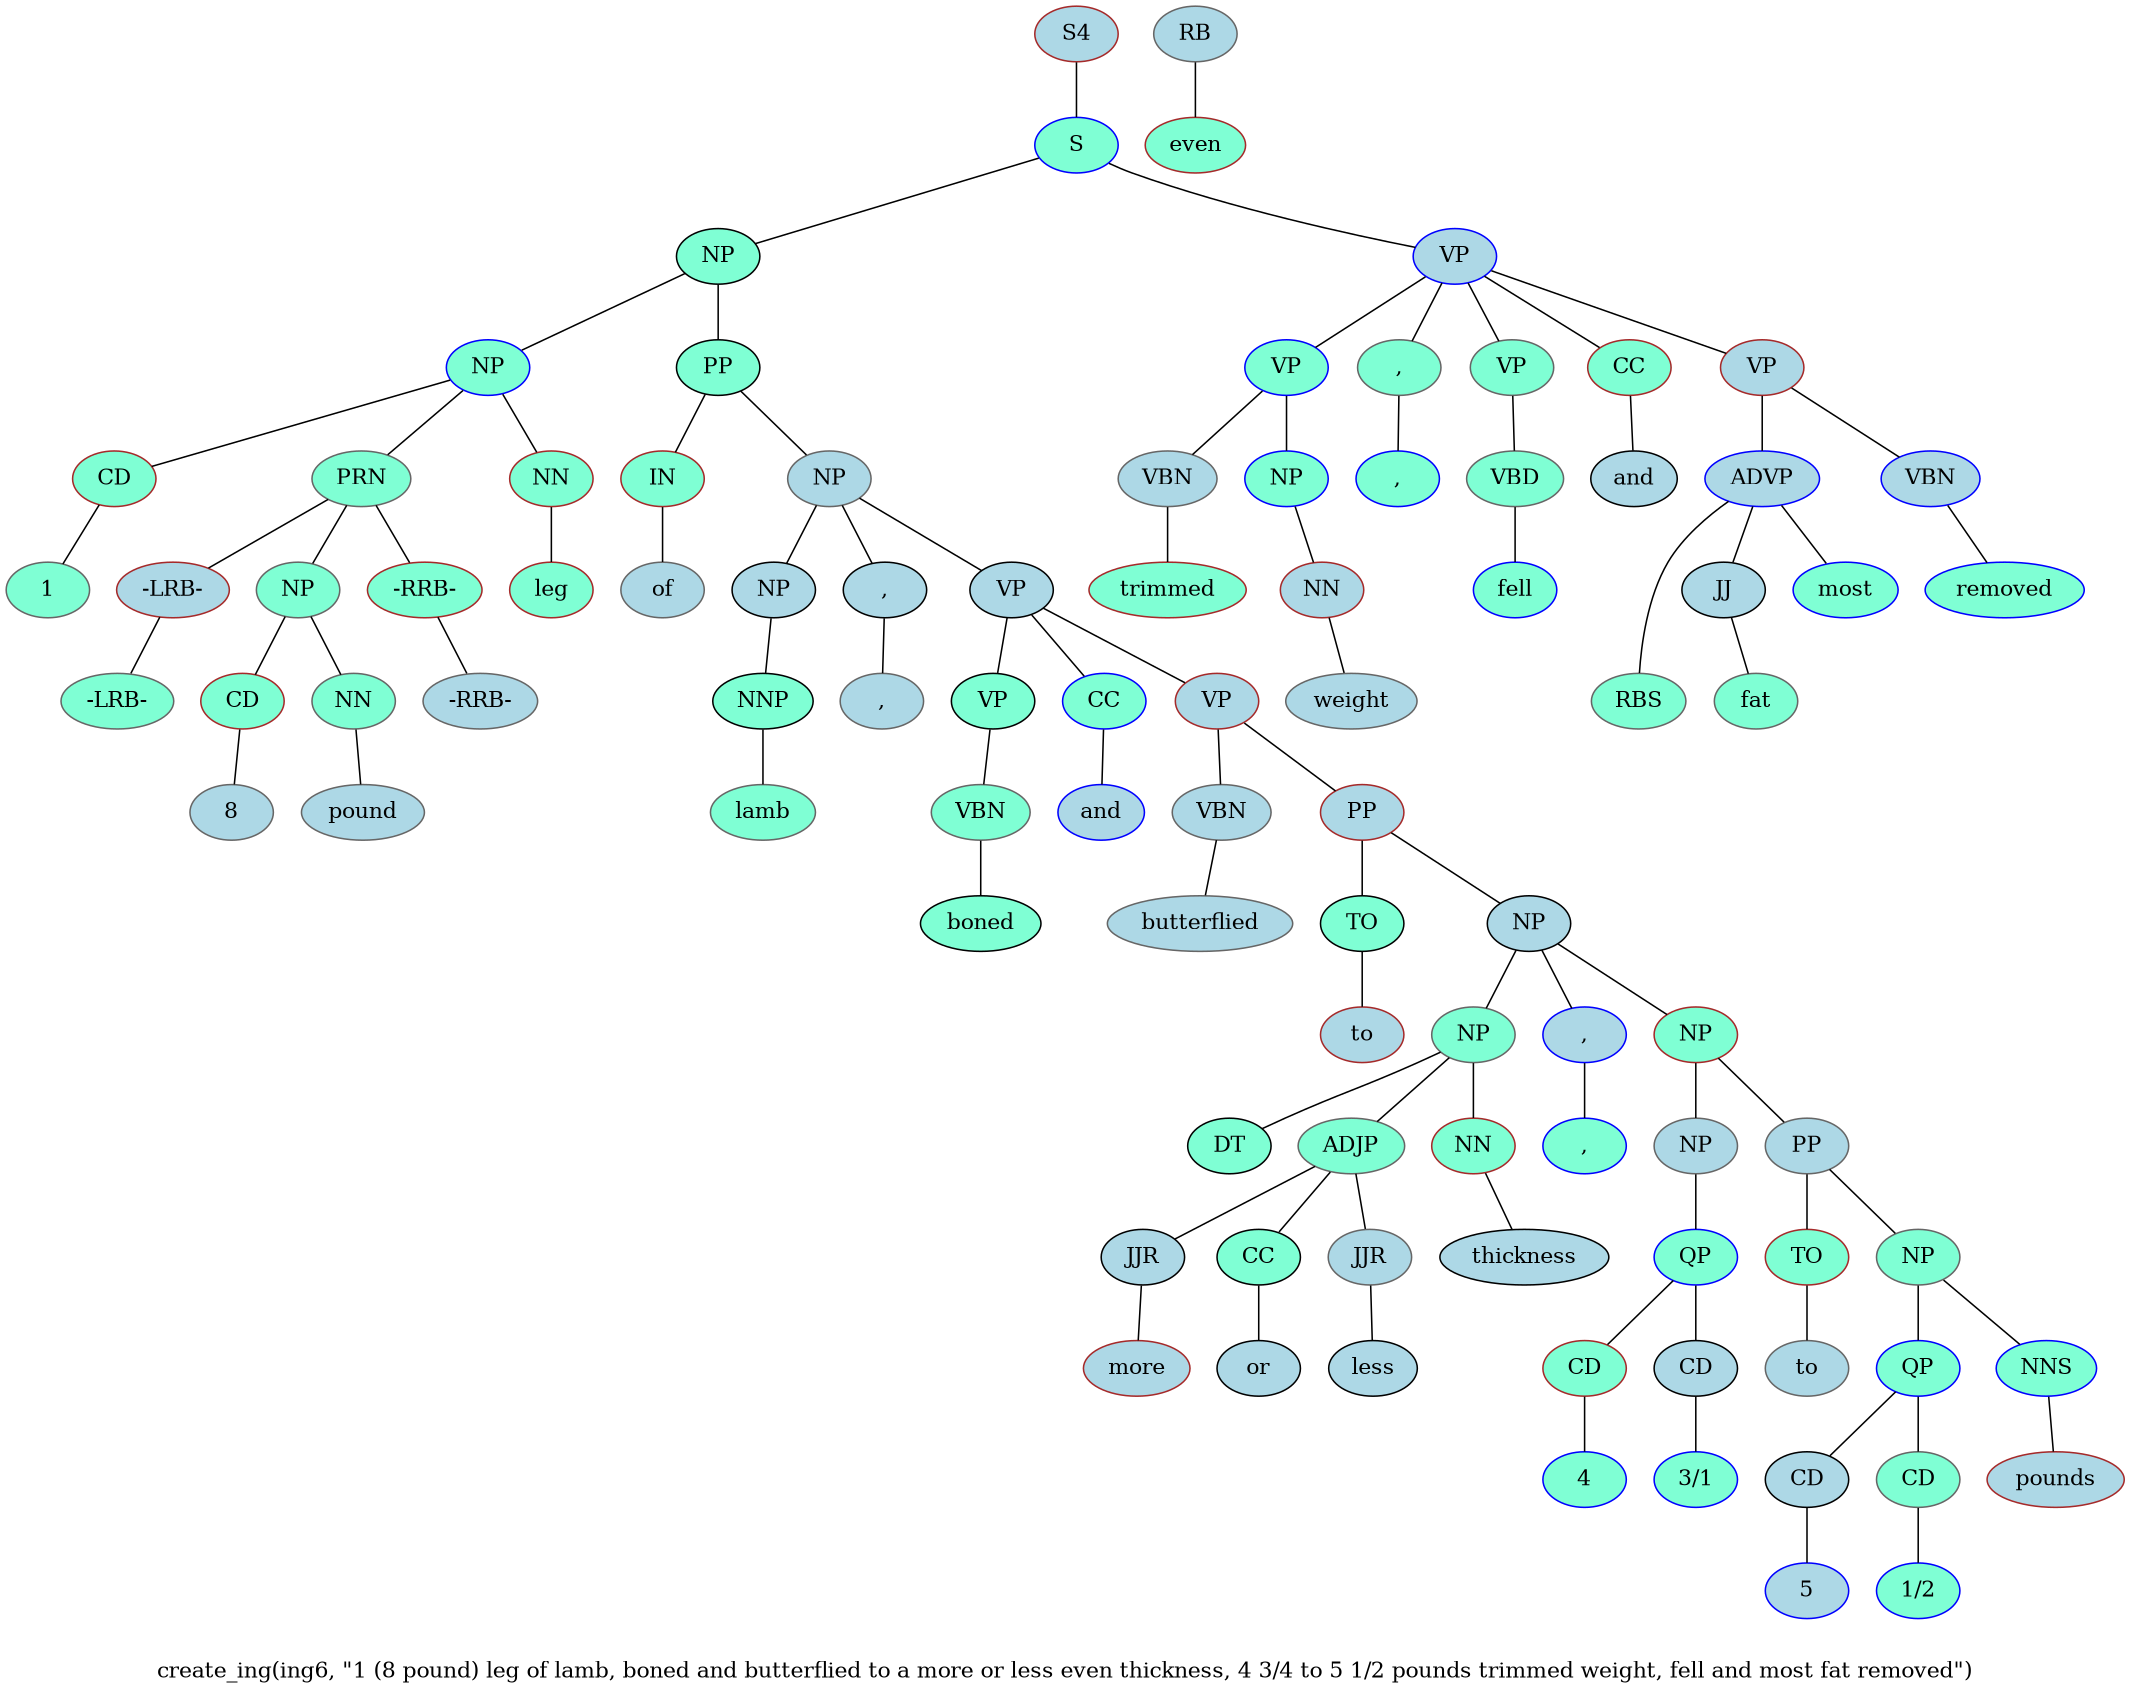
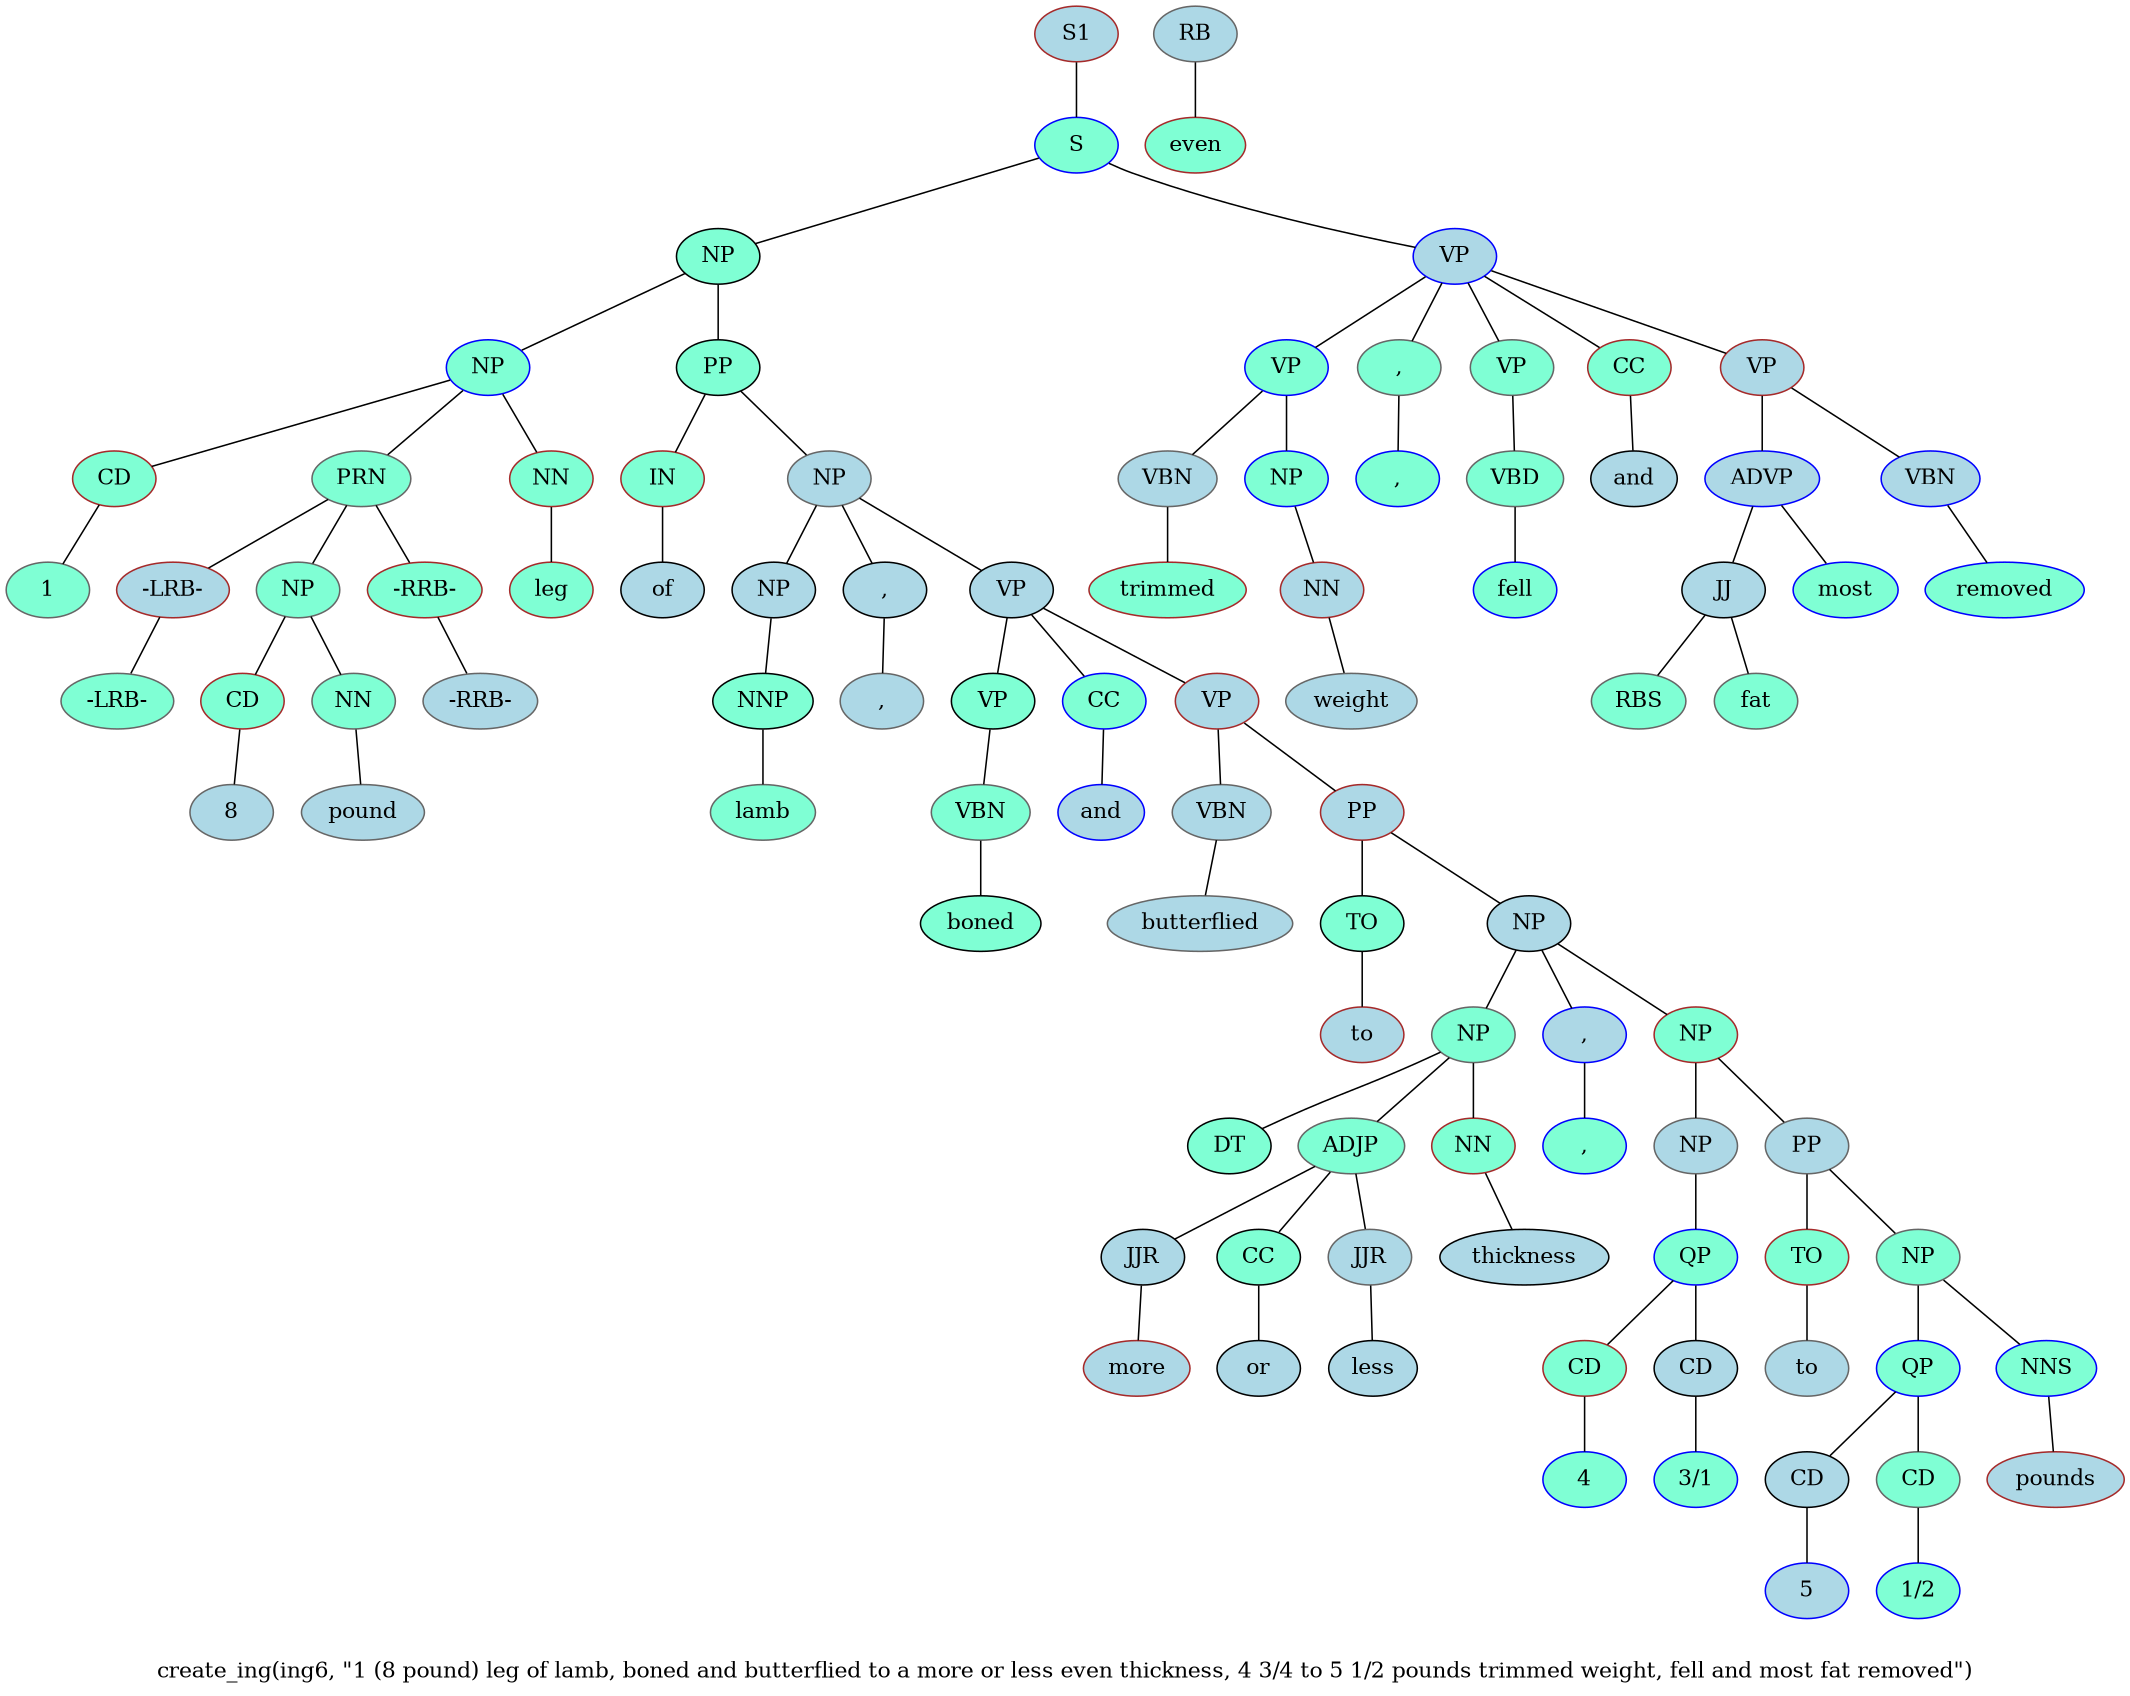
(1076, 34) -> (1076, 34)
(1661, 575) -> (1681, 645)
(663, 590) -> (663, 590)
